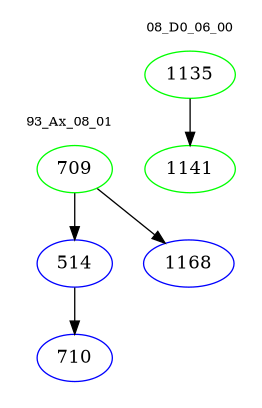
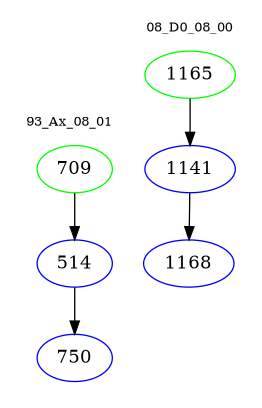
(190, 28) -> (190, 28)
(190, 75) -> (190, 75)
(190, 169) -> (190, 169)
(115, 202) -> (190, 210)
(75, 358) -> (75, 358)
